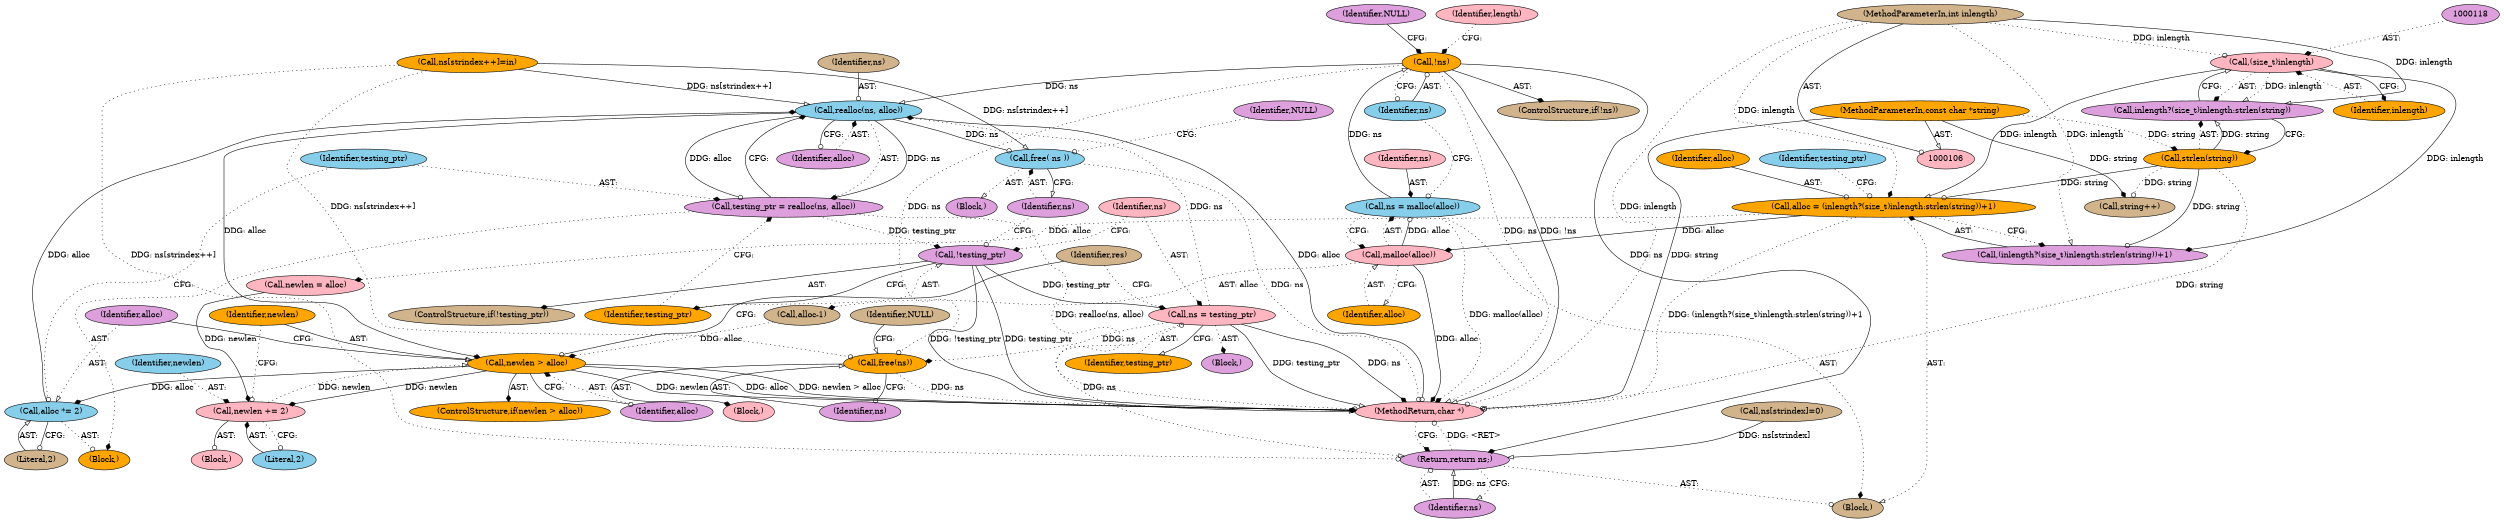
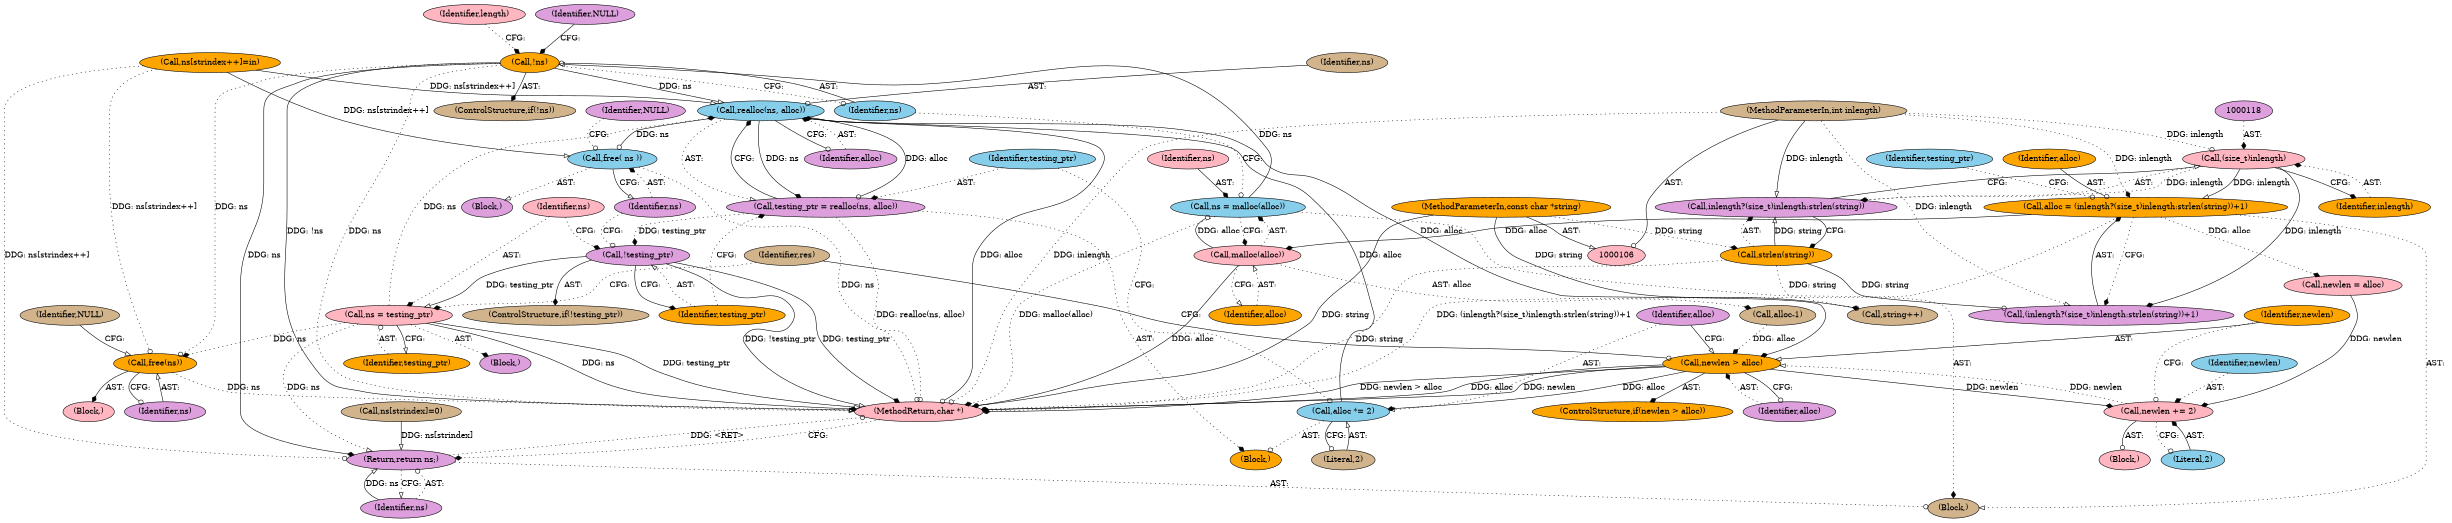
(2052, 182) -> none
(1659, 324) -> (1458, 302)
